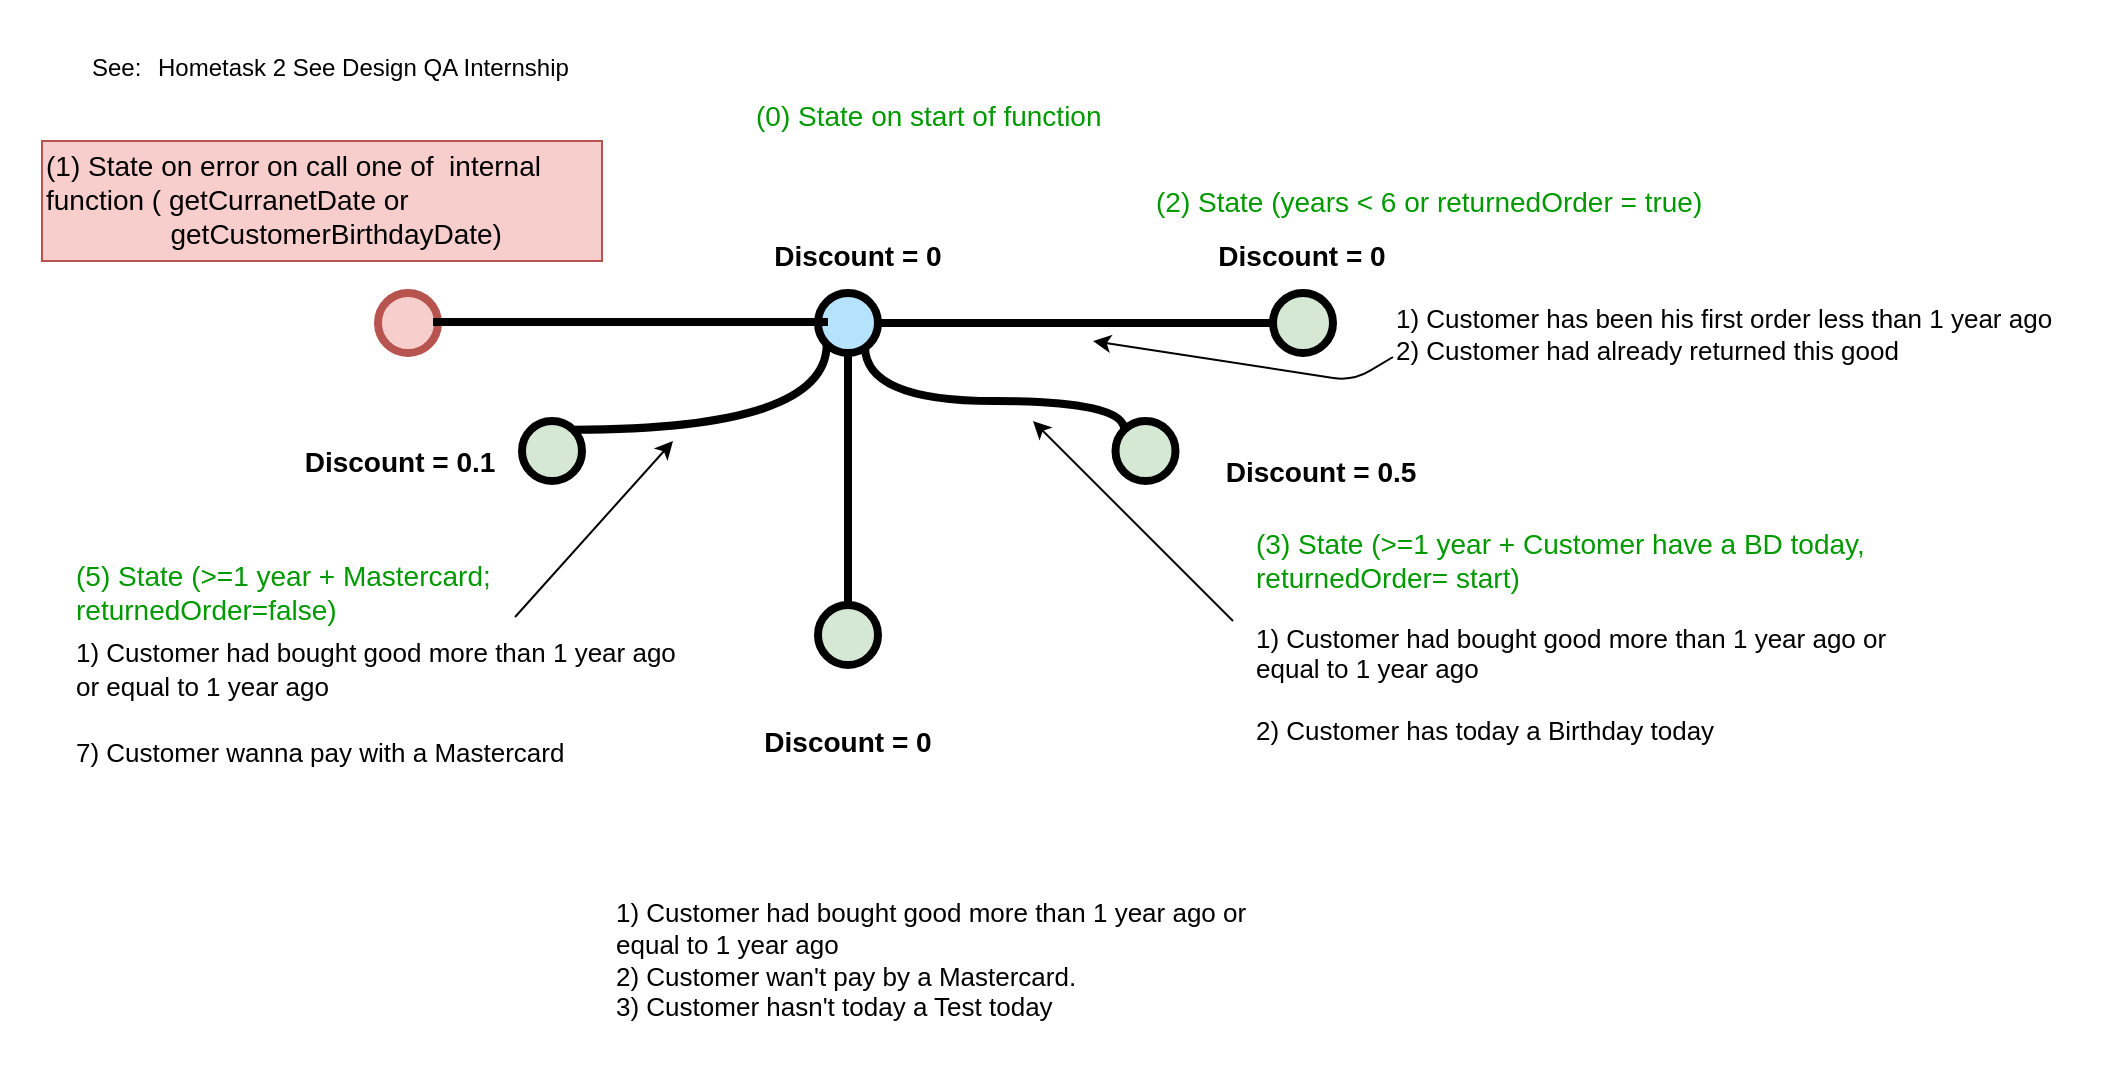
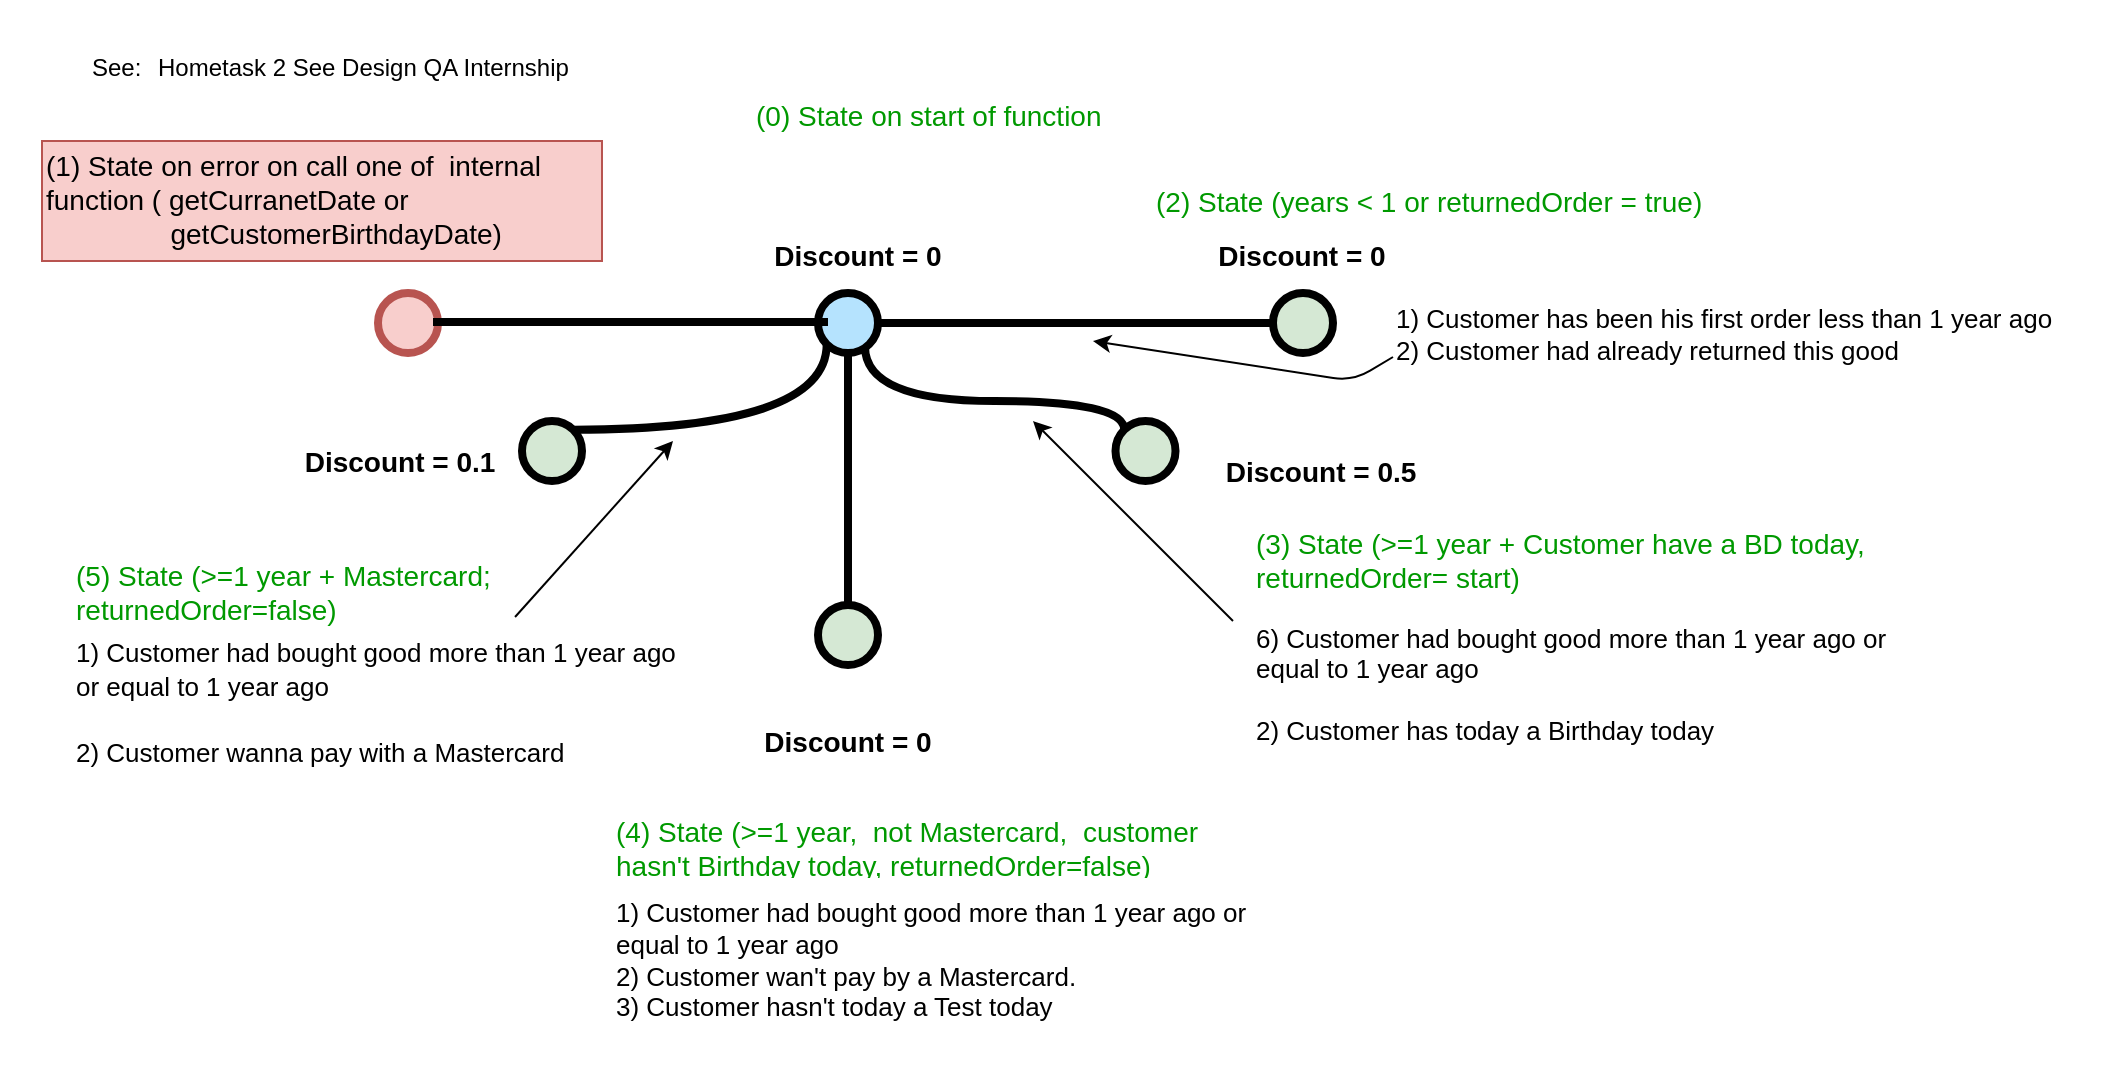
(1475, 203) -> (1475, 203)
(1595, 685) -> (1595, 685)
(387, 705) -> (387, 705)
none -> (933, 846)
